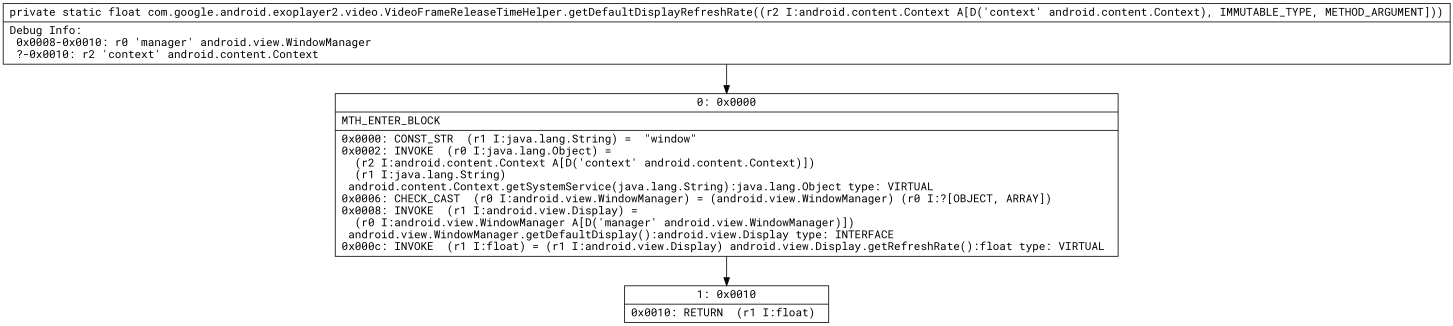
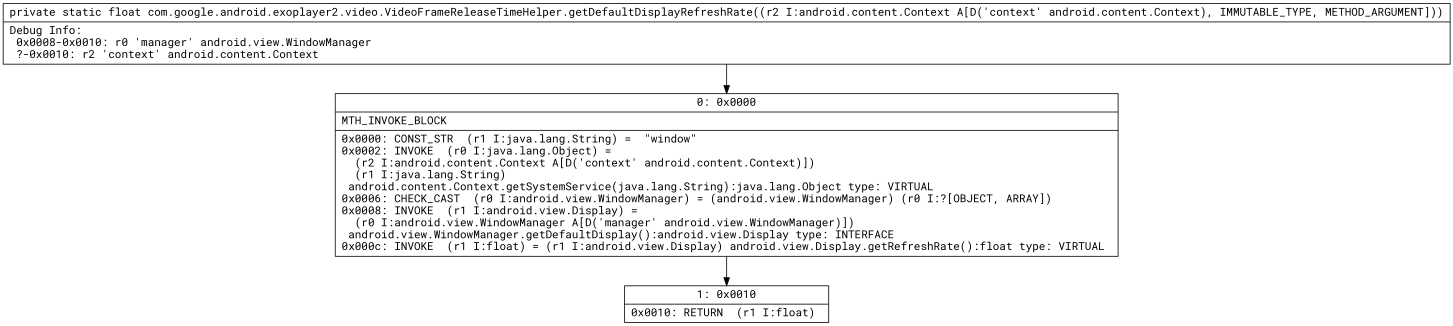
(391, 121) -> (395, 121)
